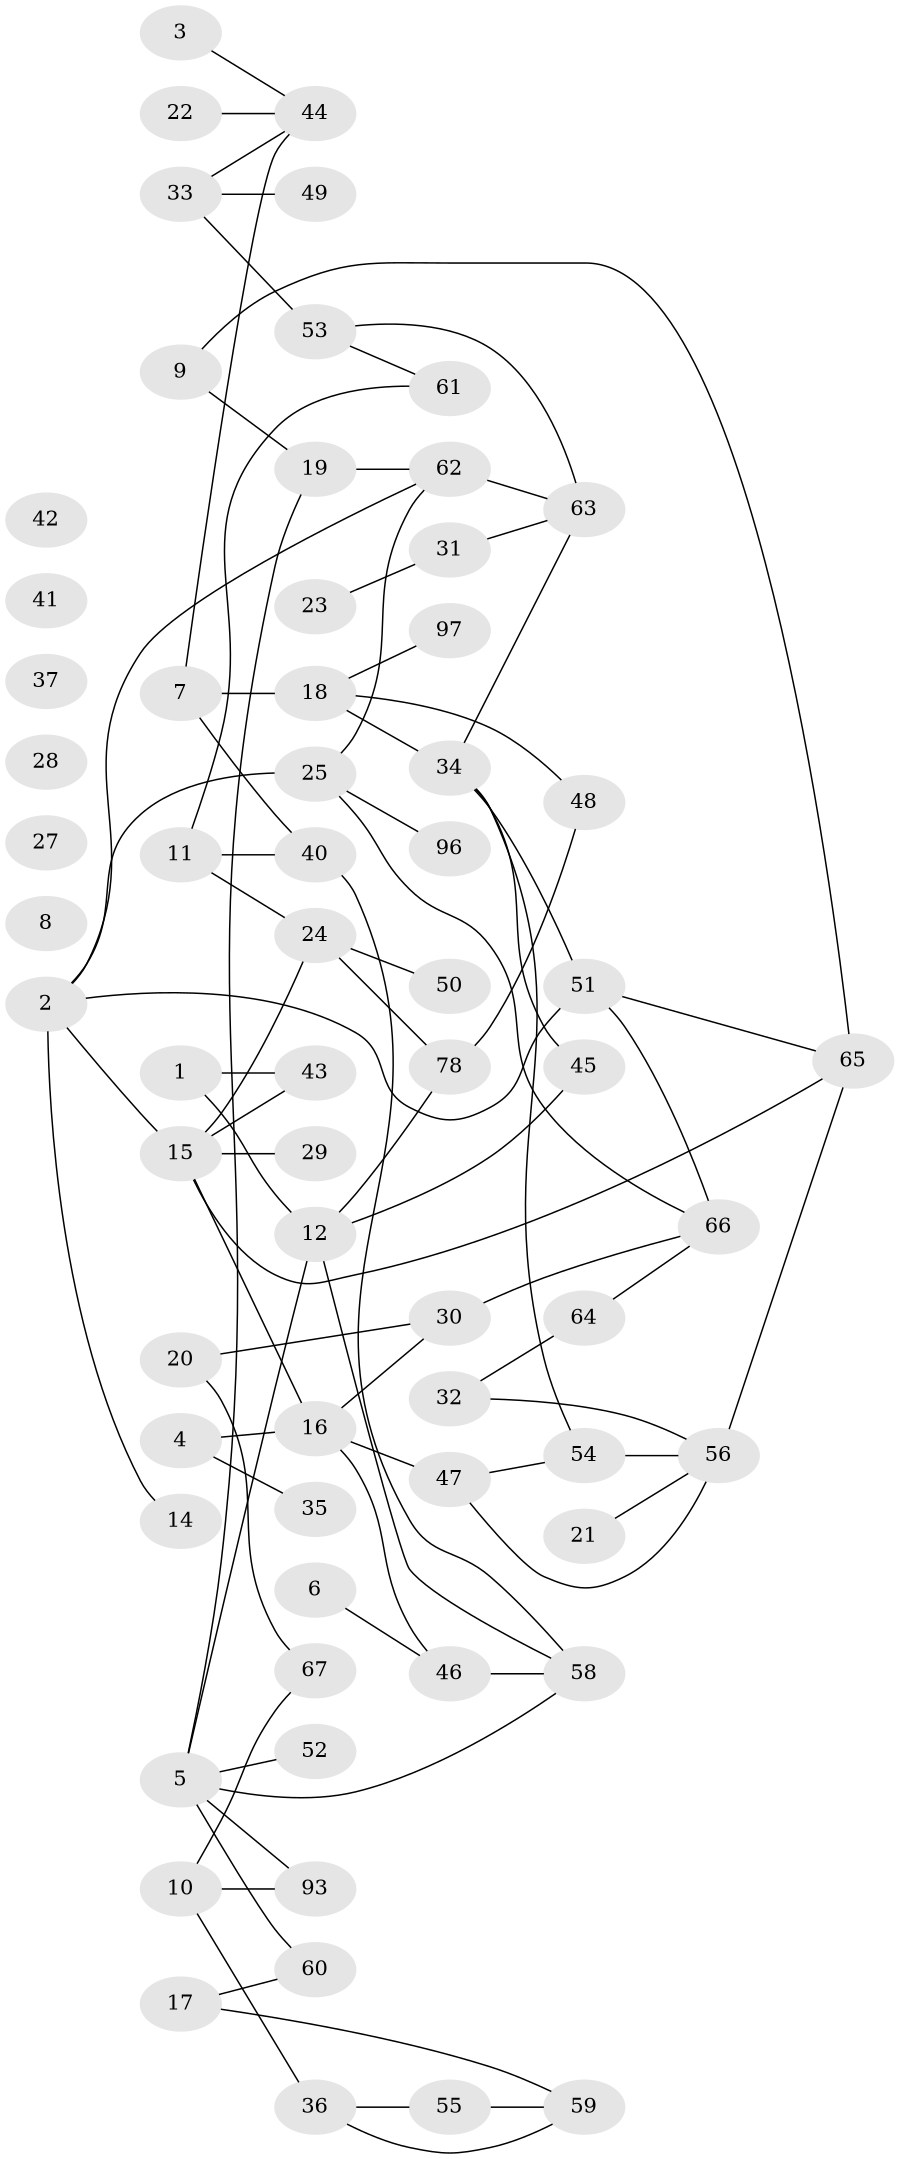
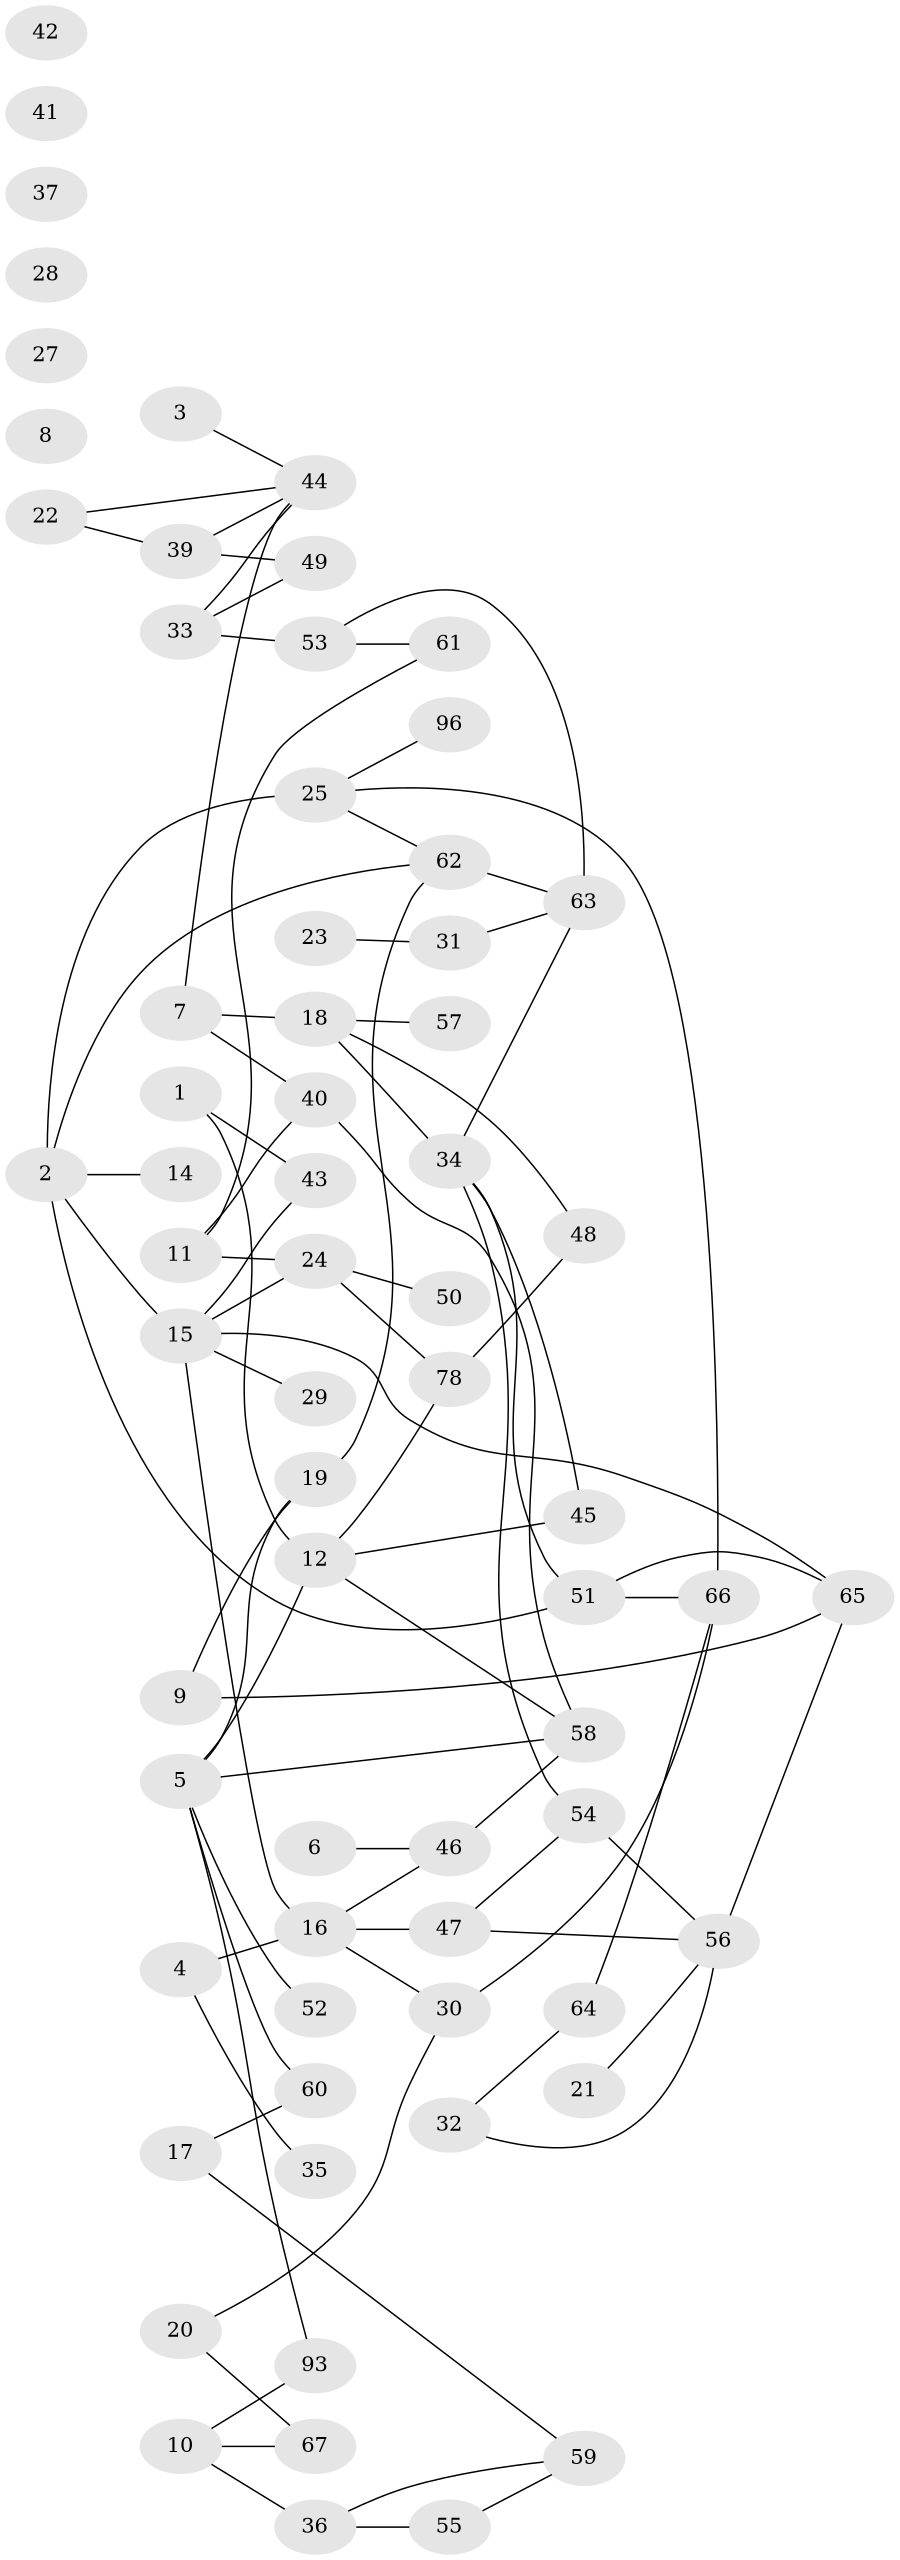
none -> (181, 551)
(450, 631) -> (450, 1024)
